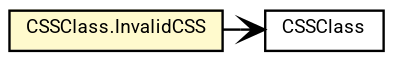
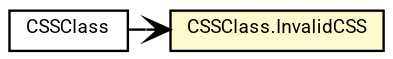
(232, 30) -> (137, 30)
